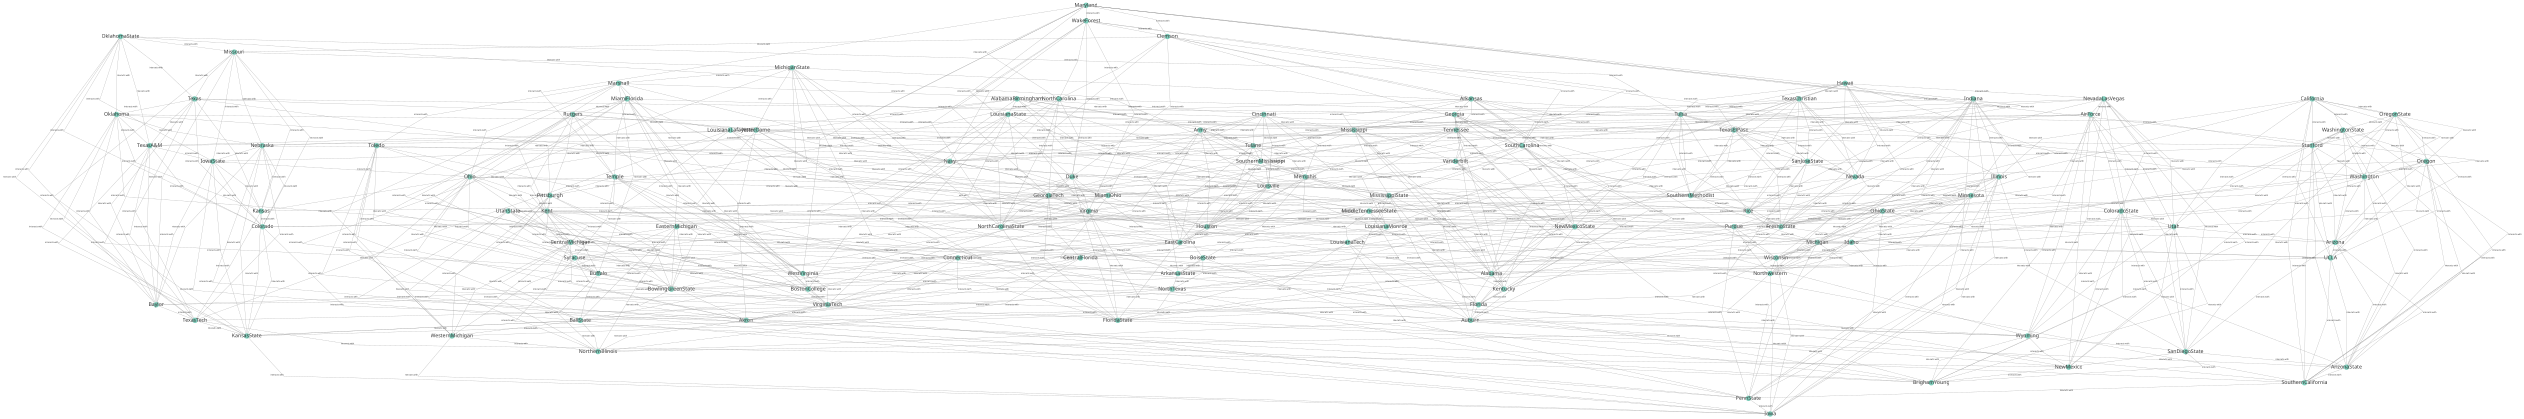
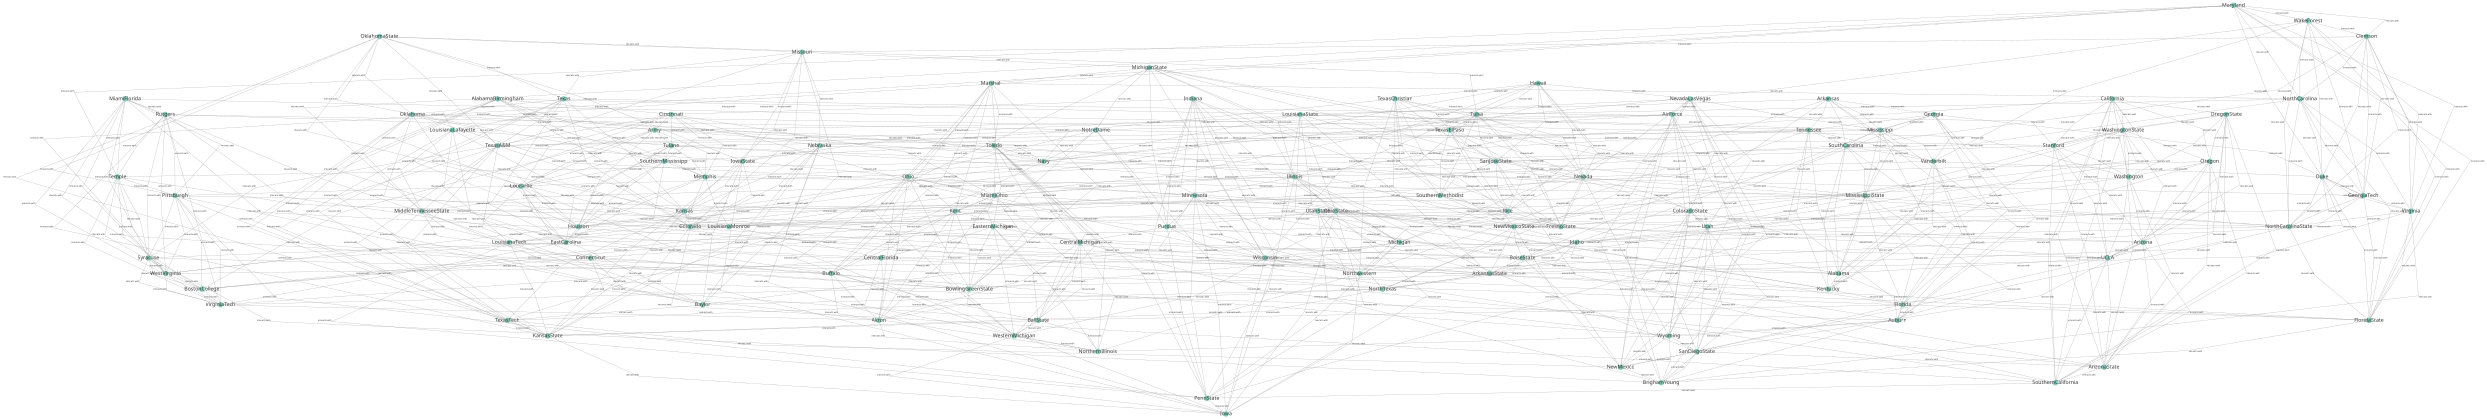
(448, 198) -> (223, 265)
none -> (854, 298)
